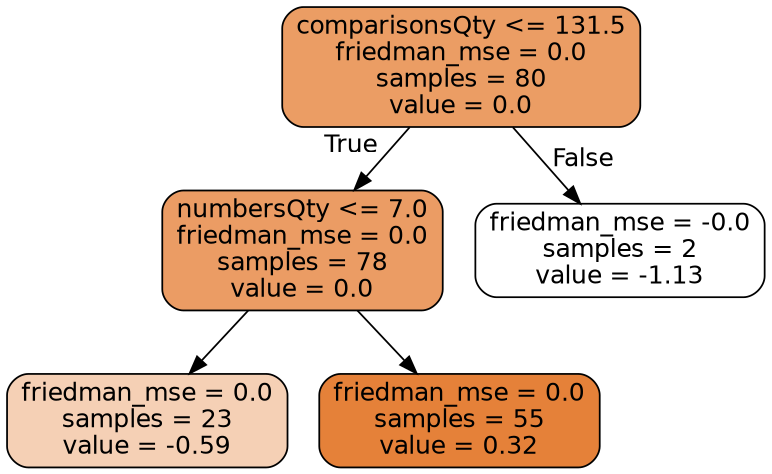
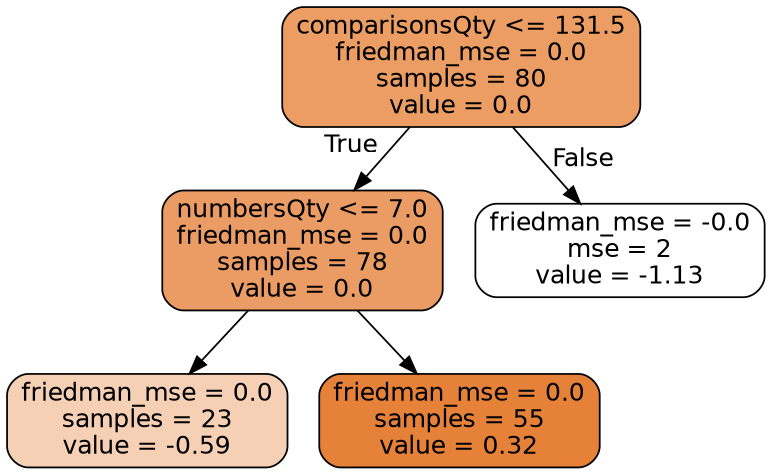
(620, 250) -> (620, 250)
